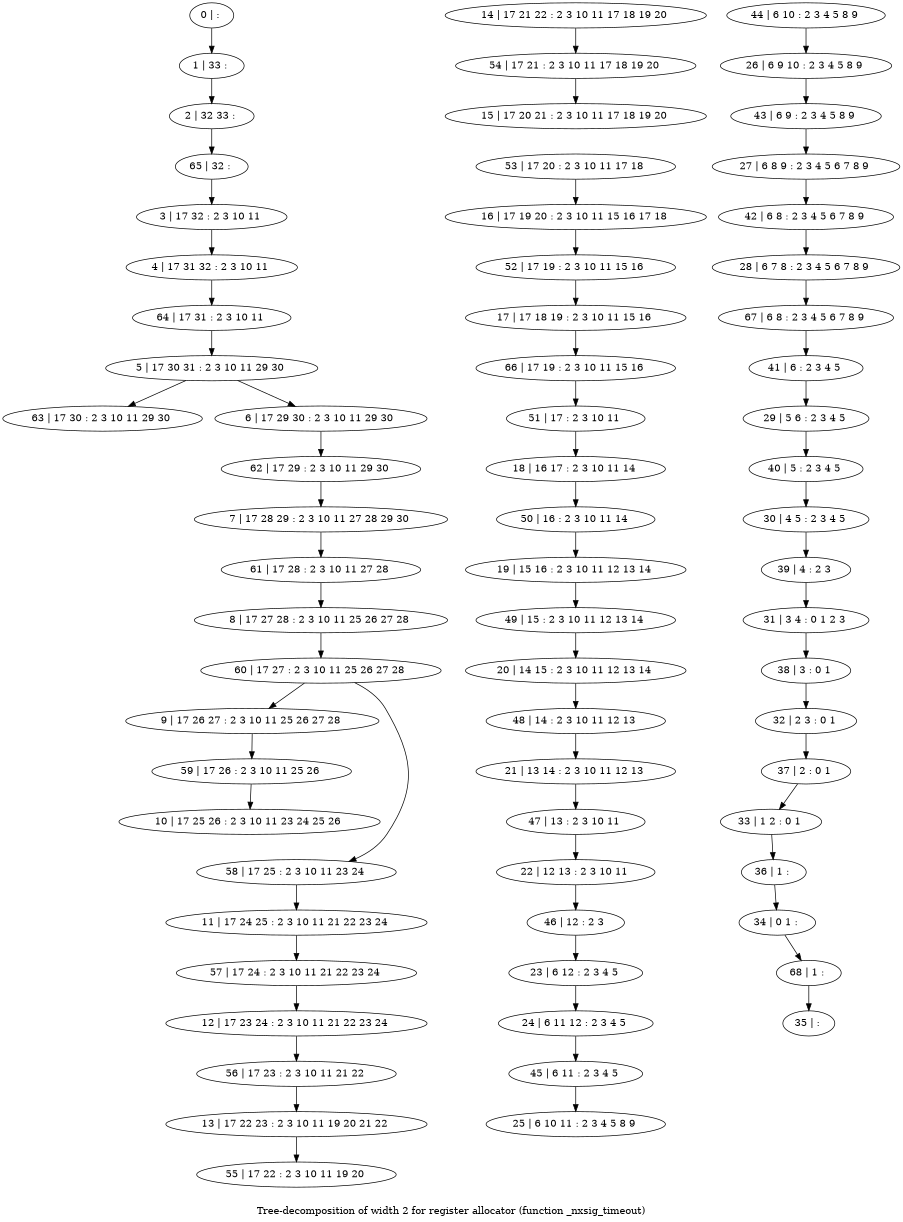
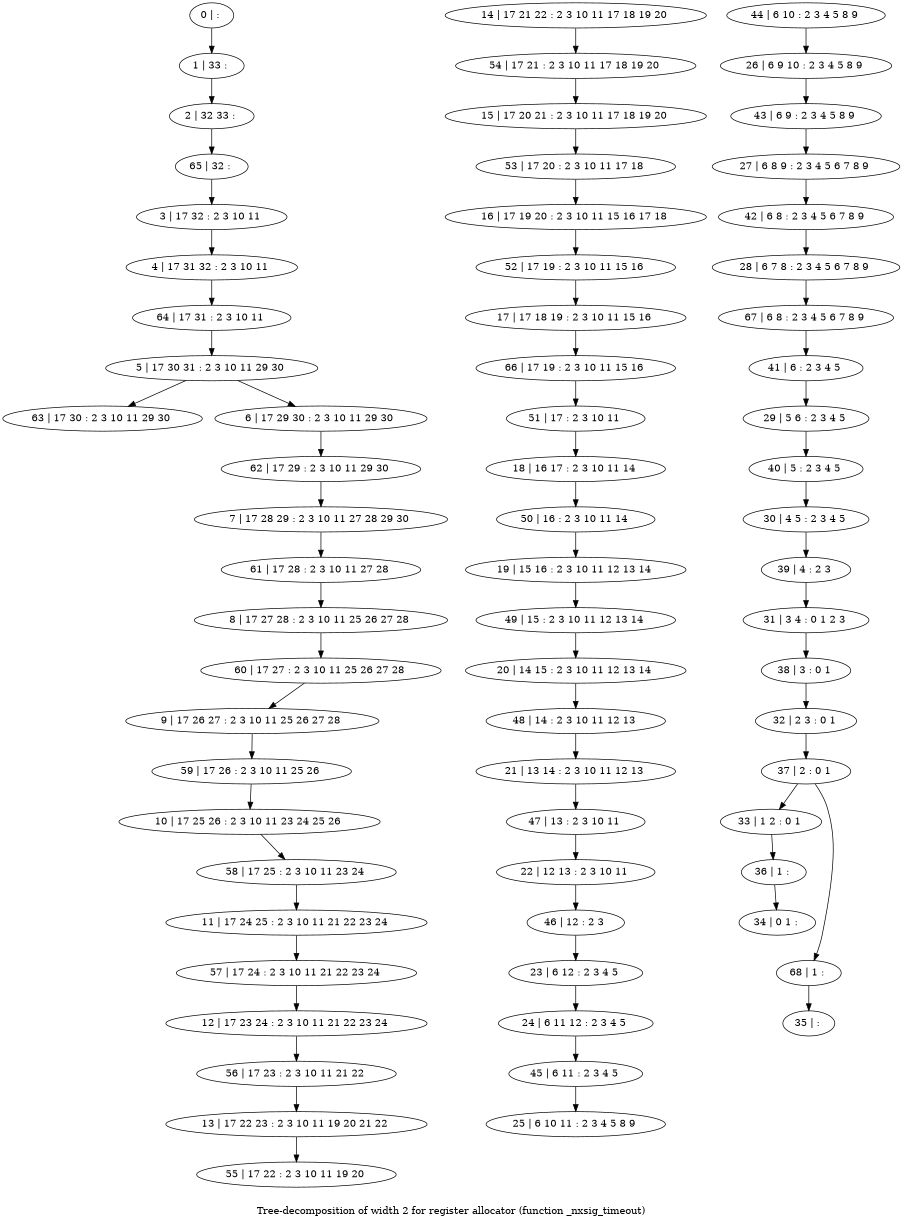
none -> (576, 138)
(408, 771) -> (270, 844)
(791, 945) -> (832, 868)
